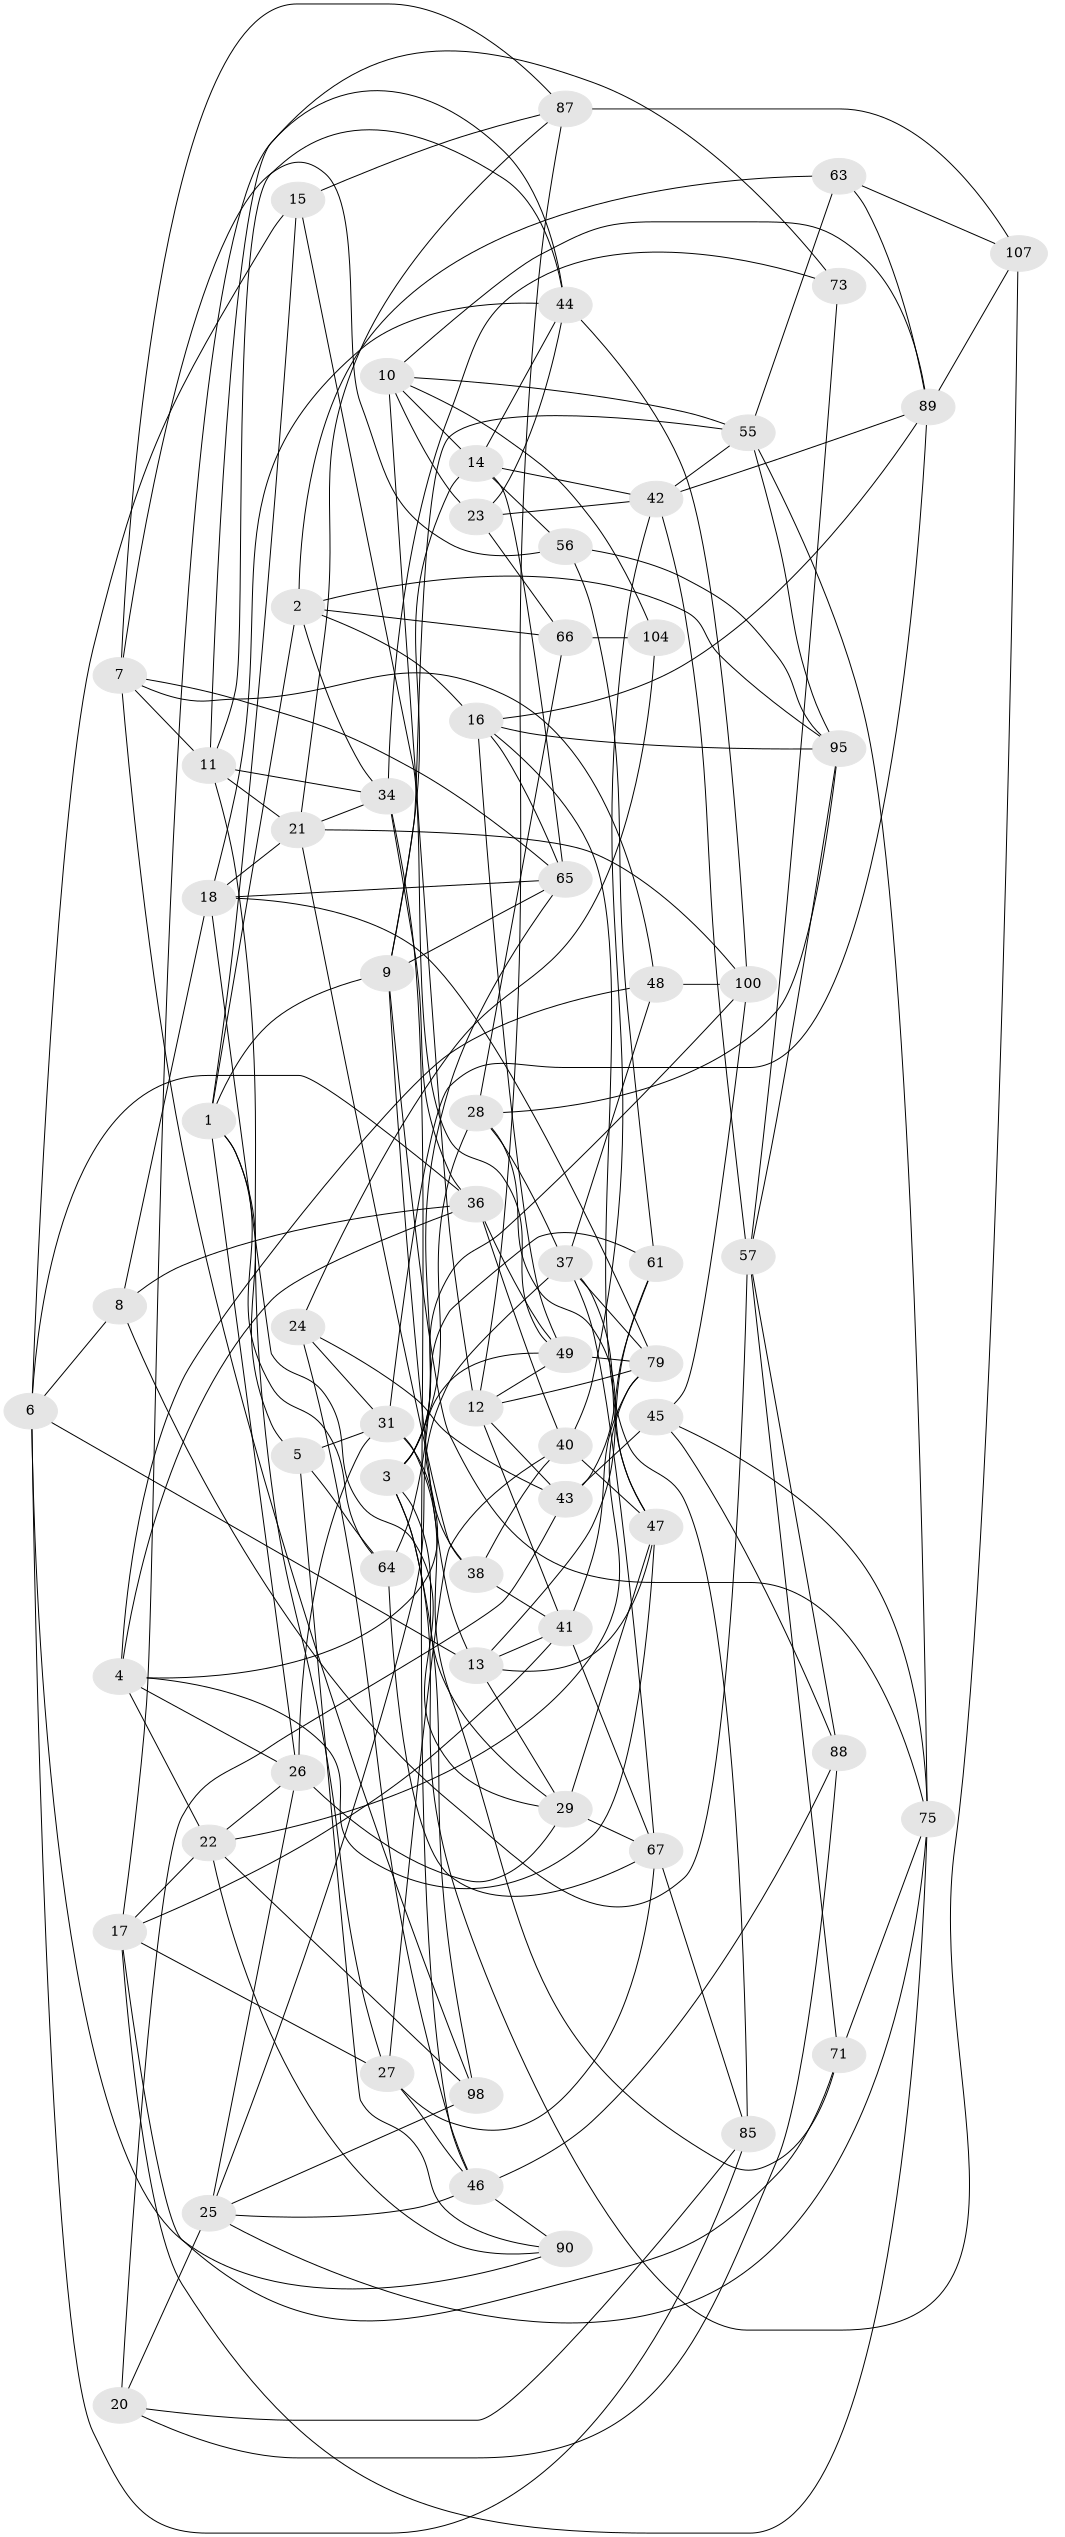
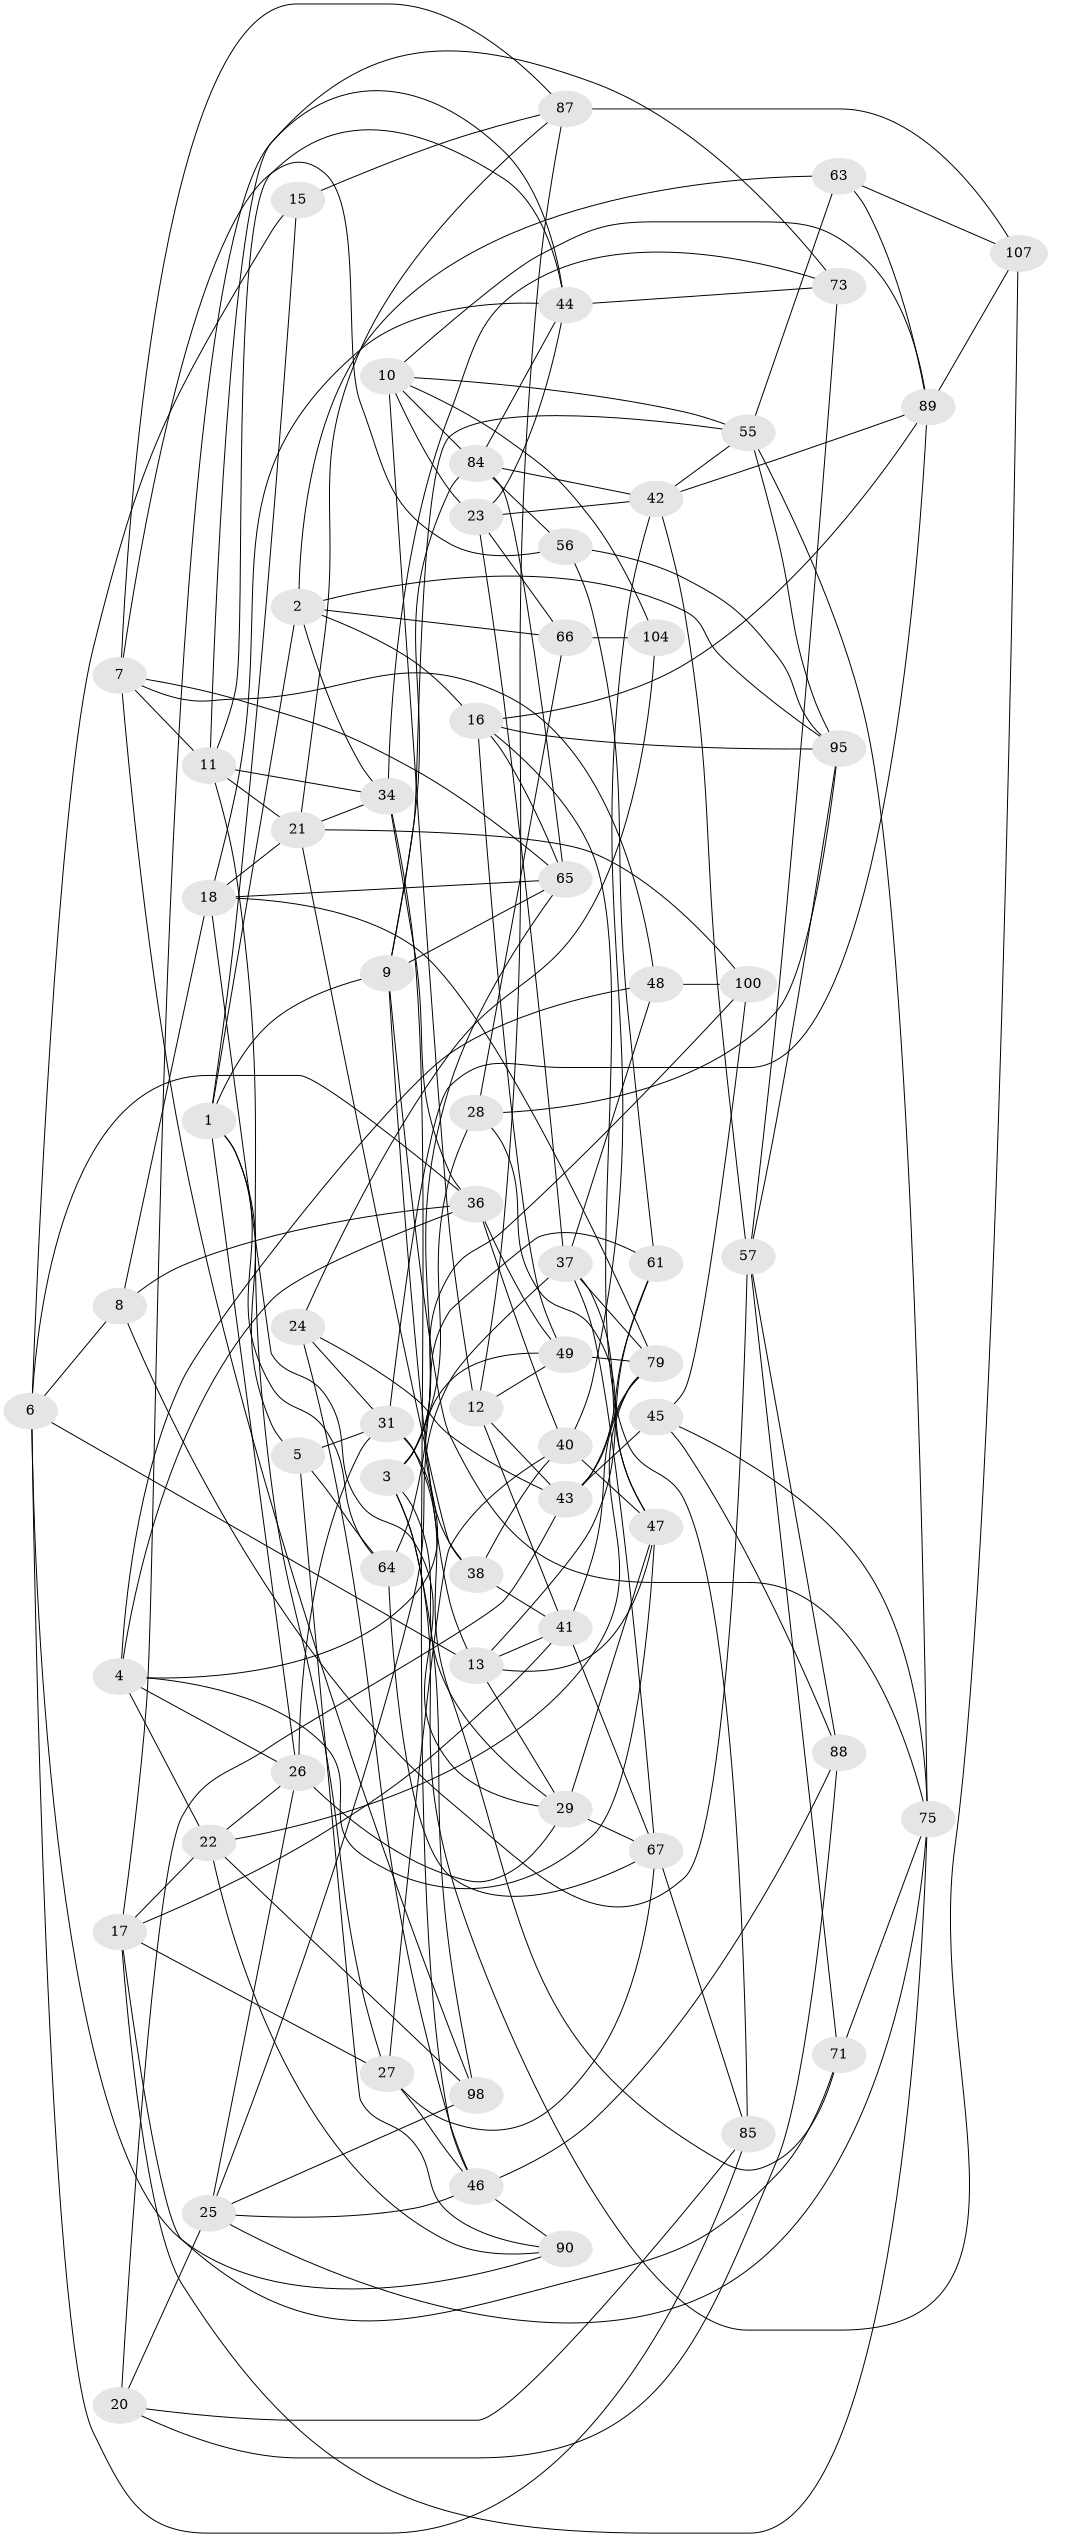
(476, 463) -> (476, 463)
(715, 626) -> (702, 296)
(402, 708) -> none
(527, 1186) -> (528, 908)
(567, 1388) -> (610, 1431)
